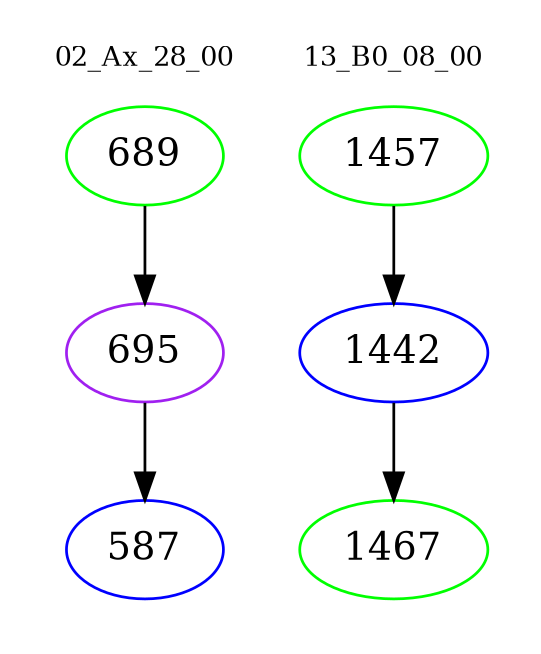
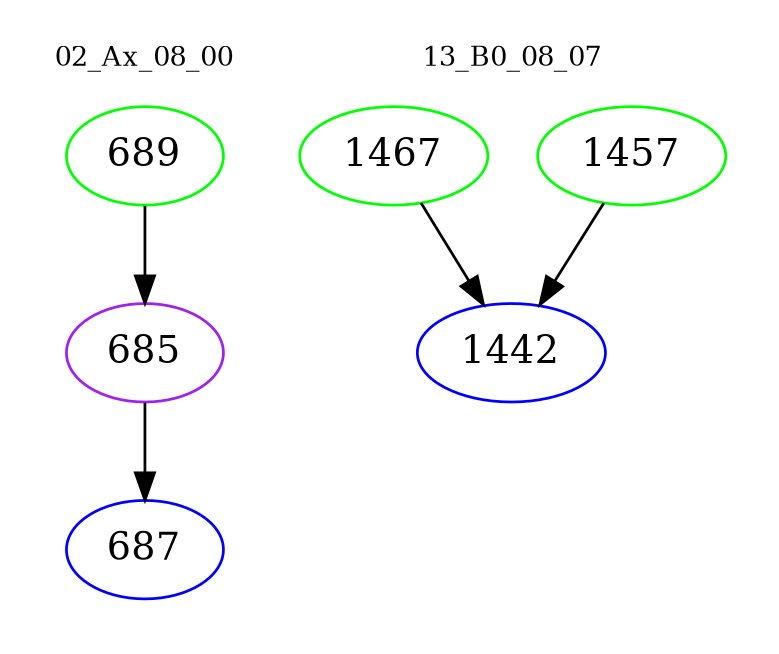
(145, 59) -> (145, 59)
(394, 59) -> (513, 59)
(145, 353) -> (145, 353)
(394, 438) -> (445, 242)
(145, 550) -> (145, 550)
